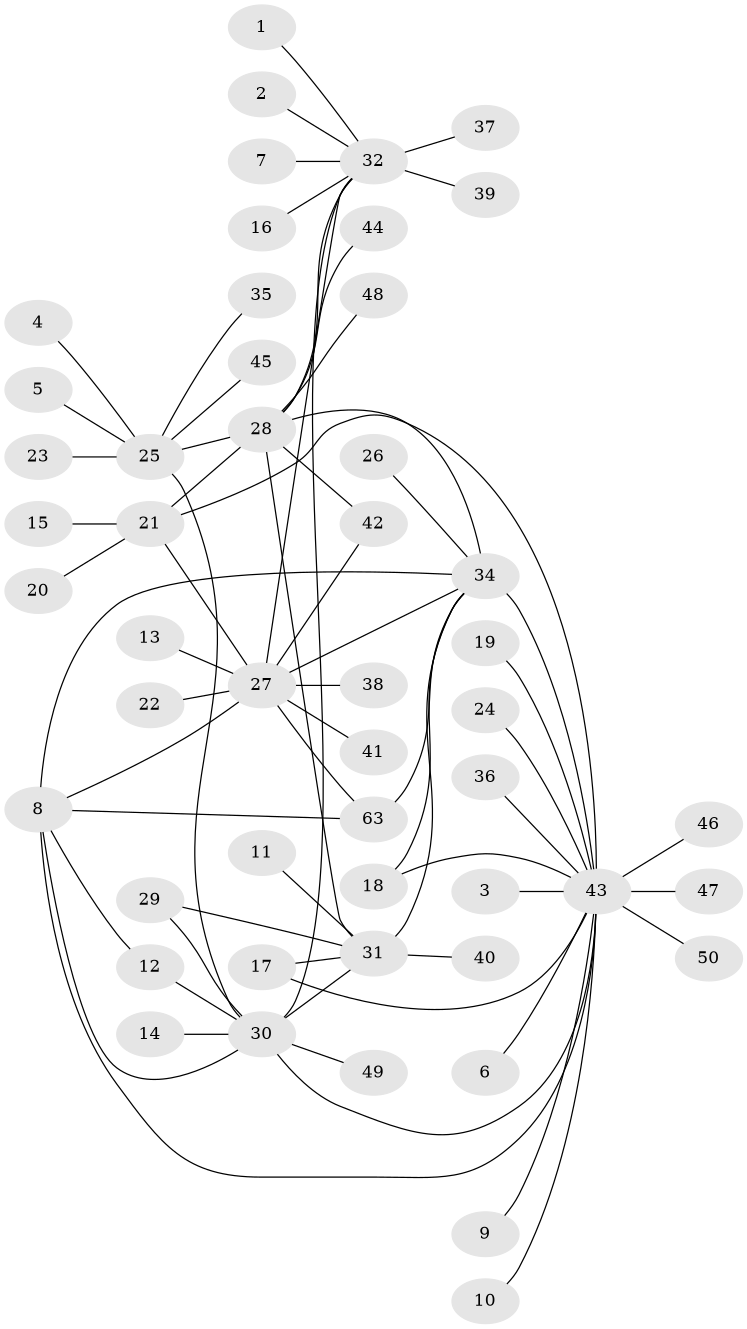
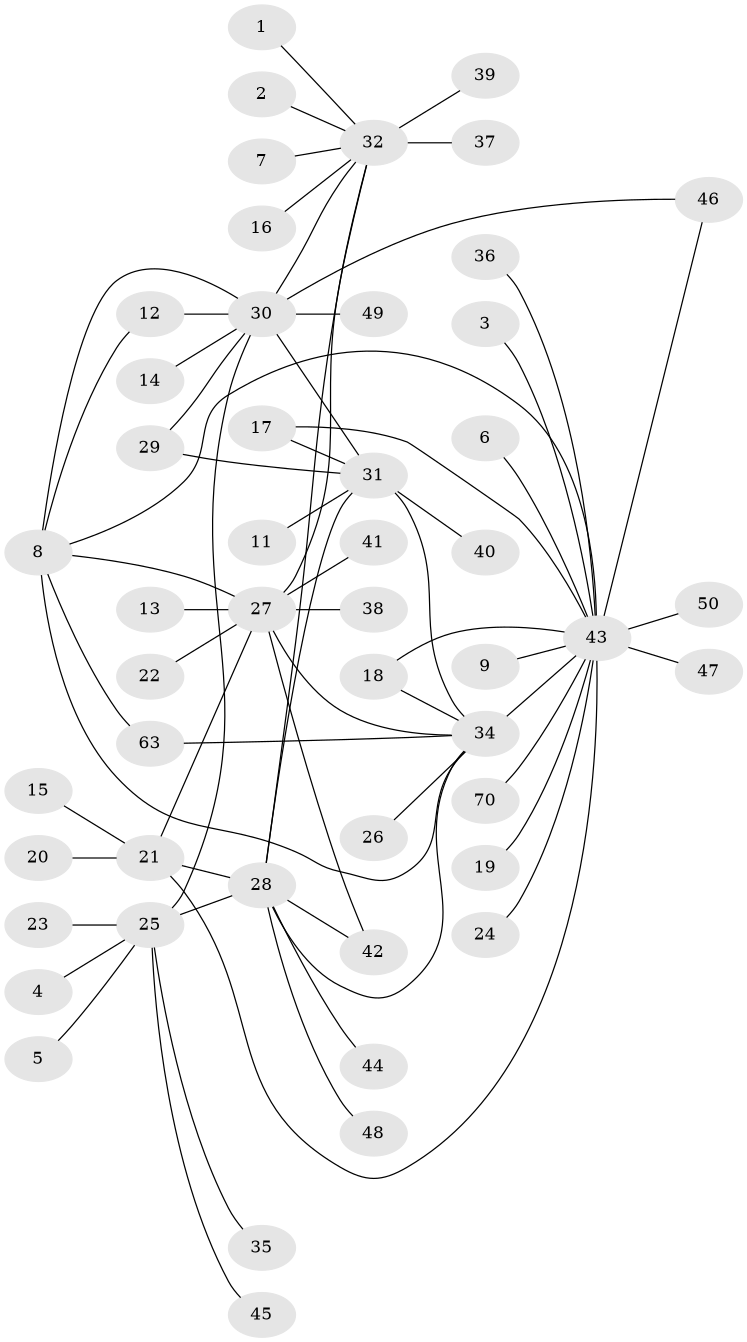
(301, 737) -> none
(494, 1121) -> (473, 218)
(485, 1301) -> (485, 801)
